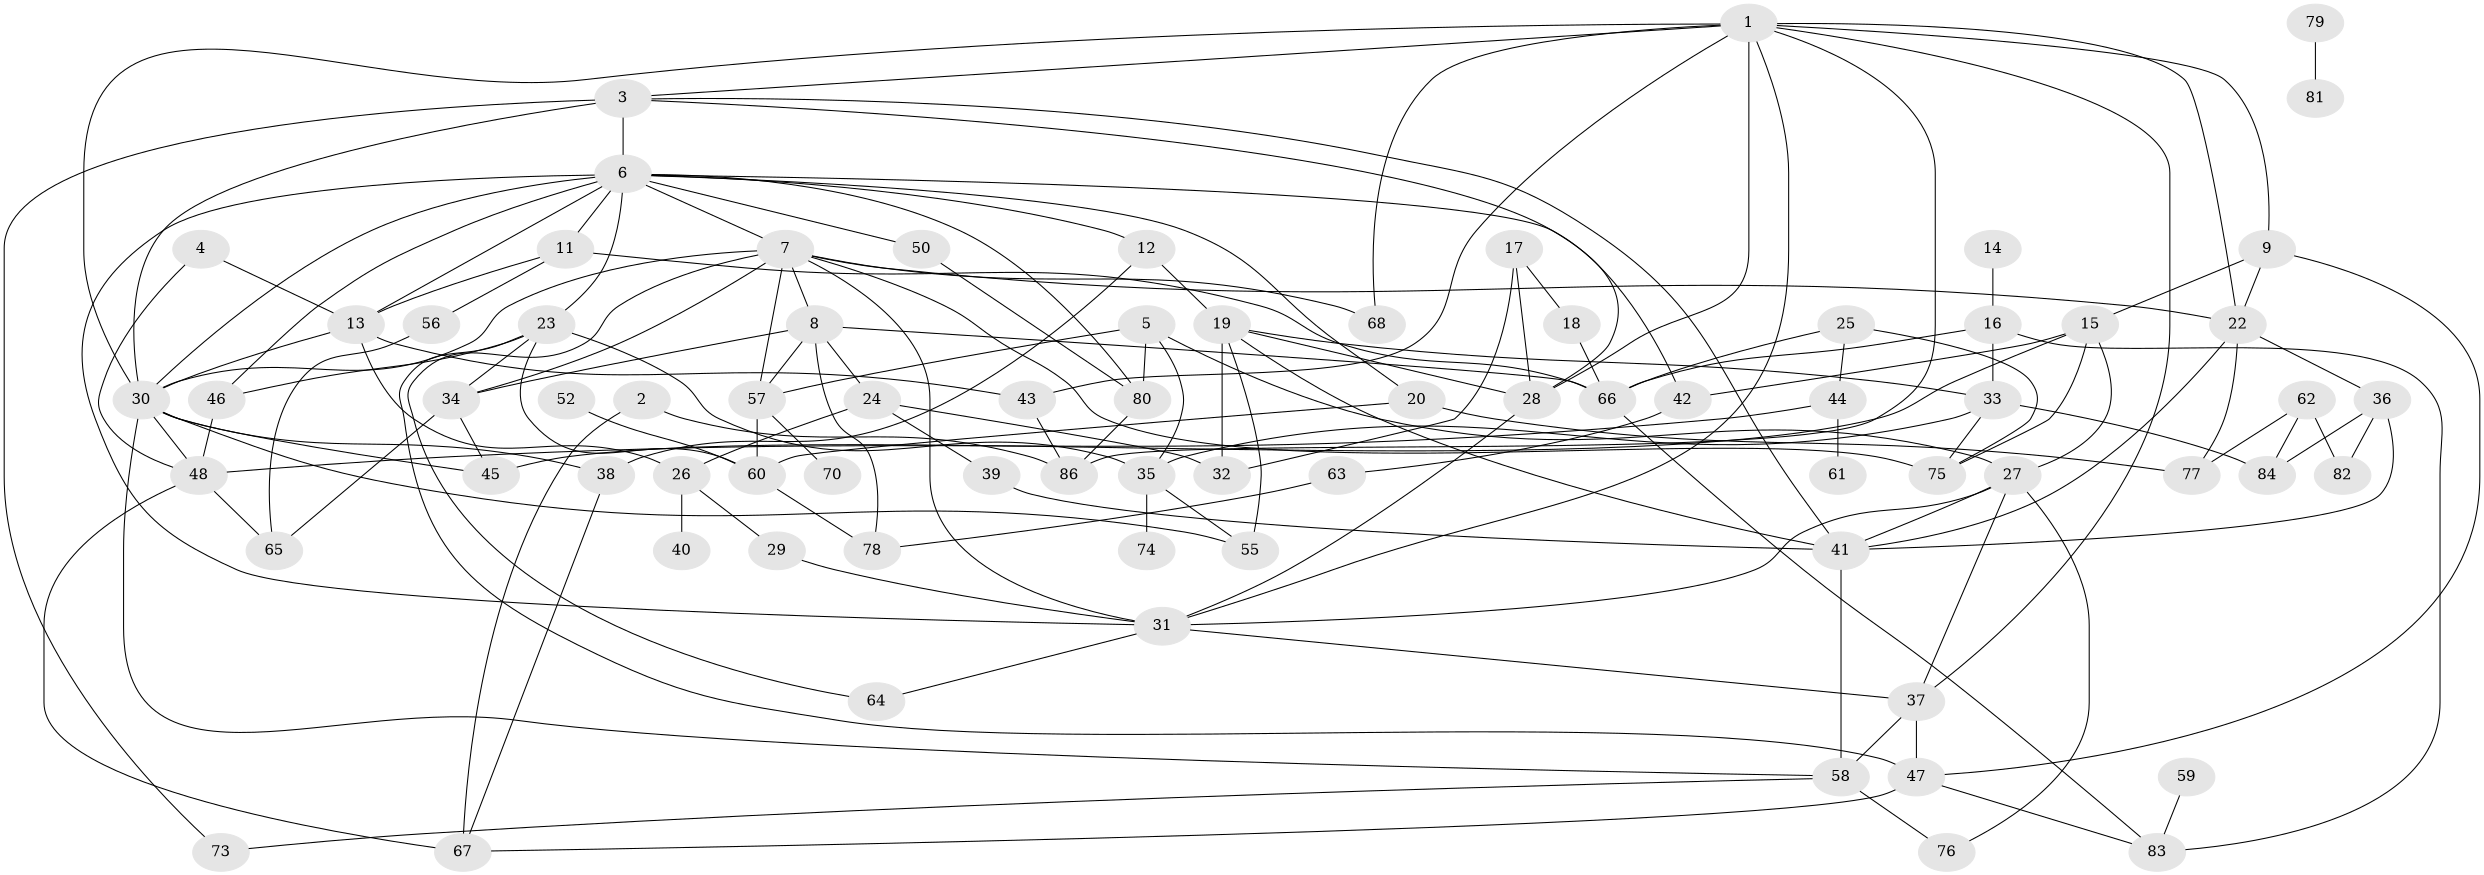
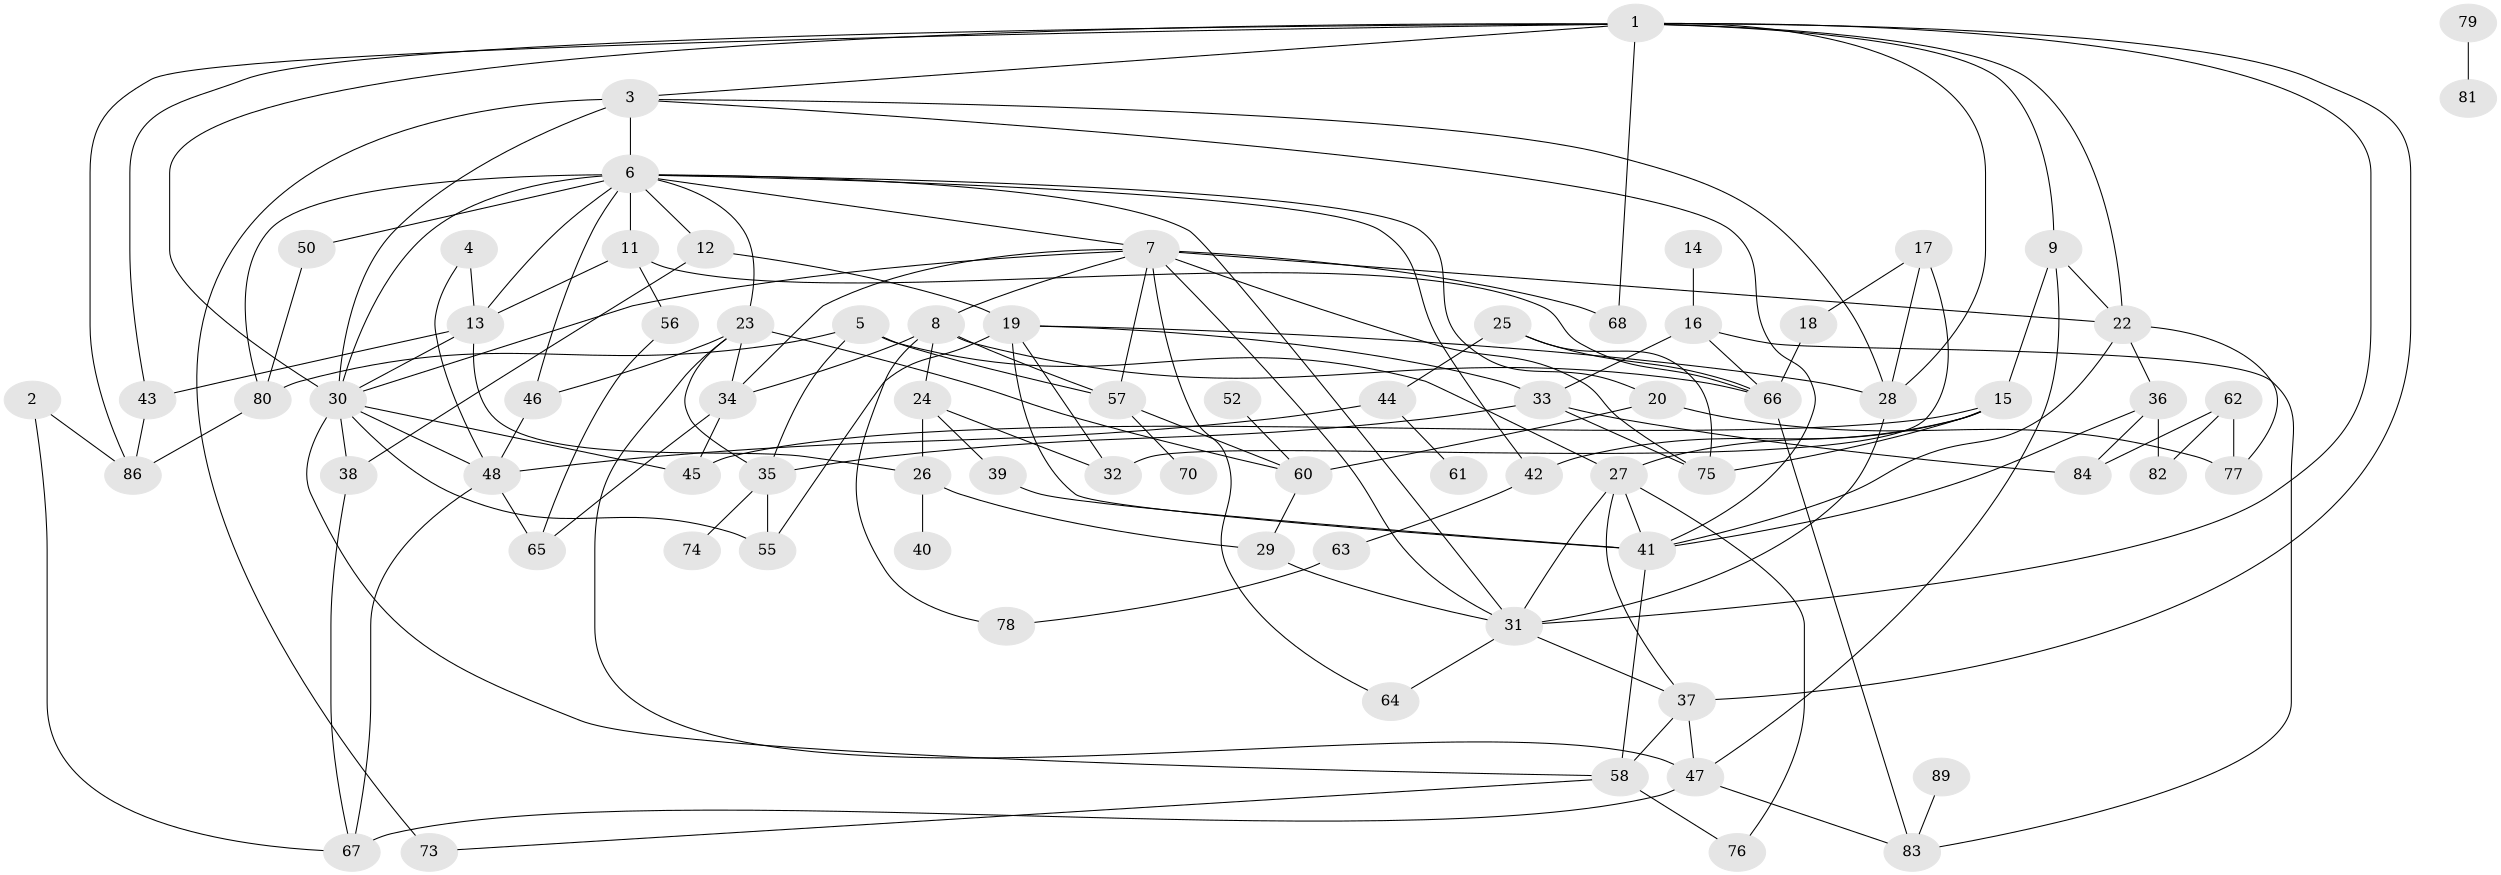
(805, 507) -> (1285, 513)
(2187, 777) -> (1942, 777)
